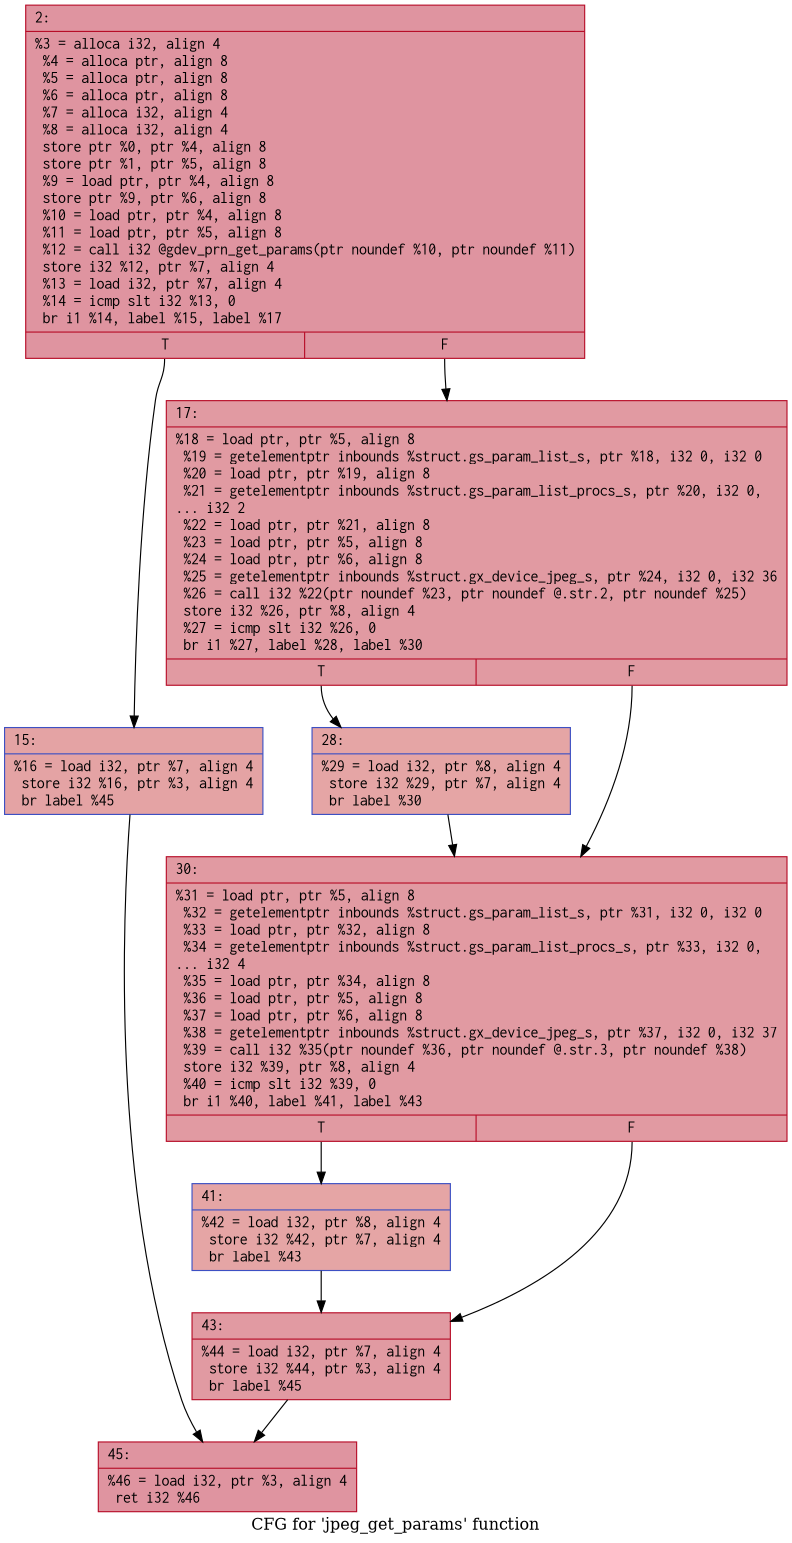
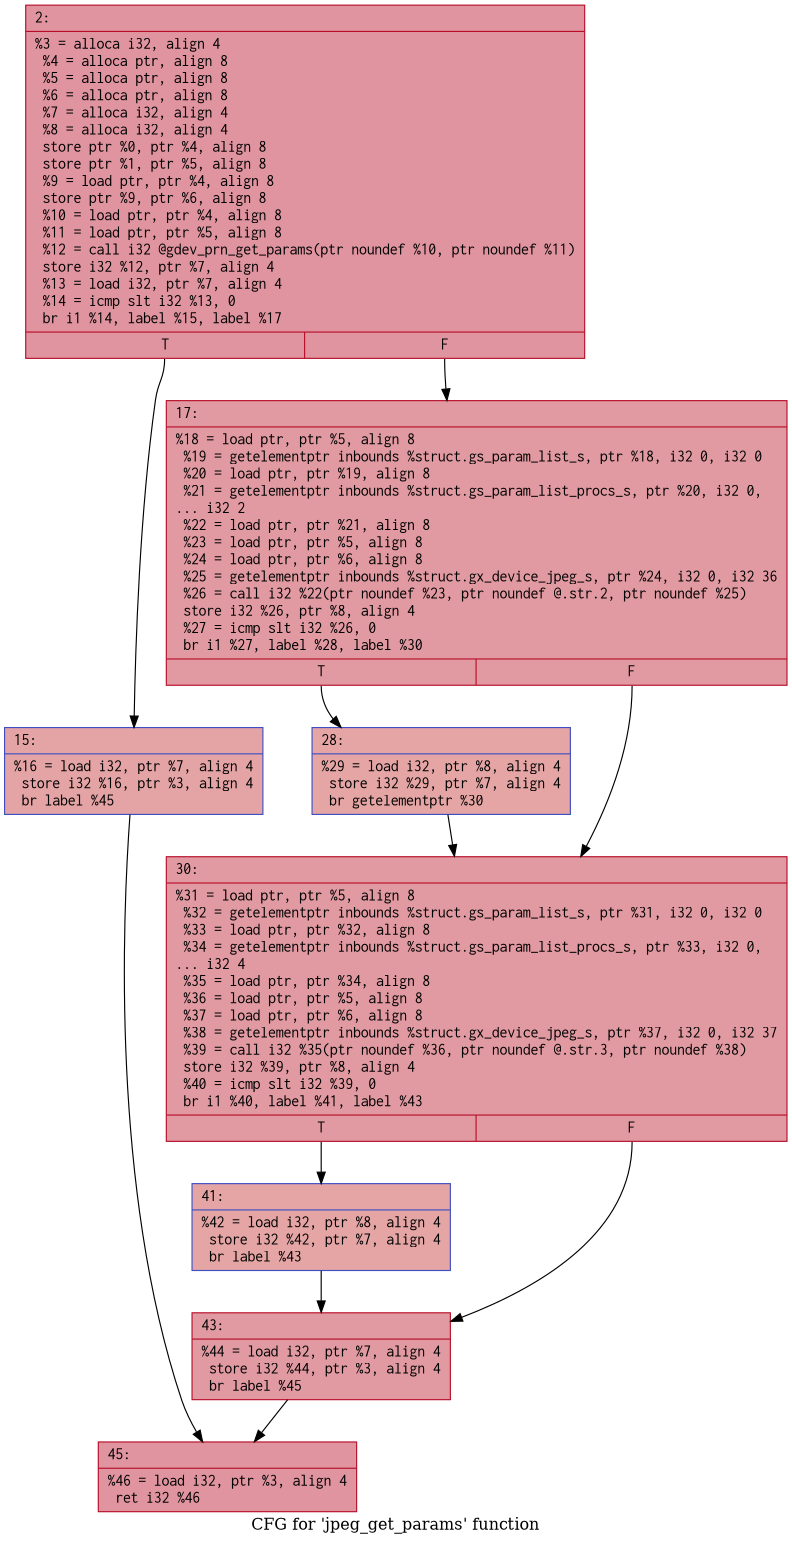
(371, 801) -> (402, 801)
